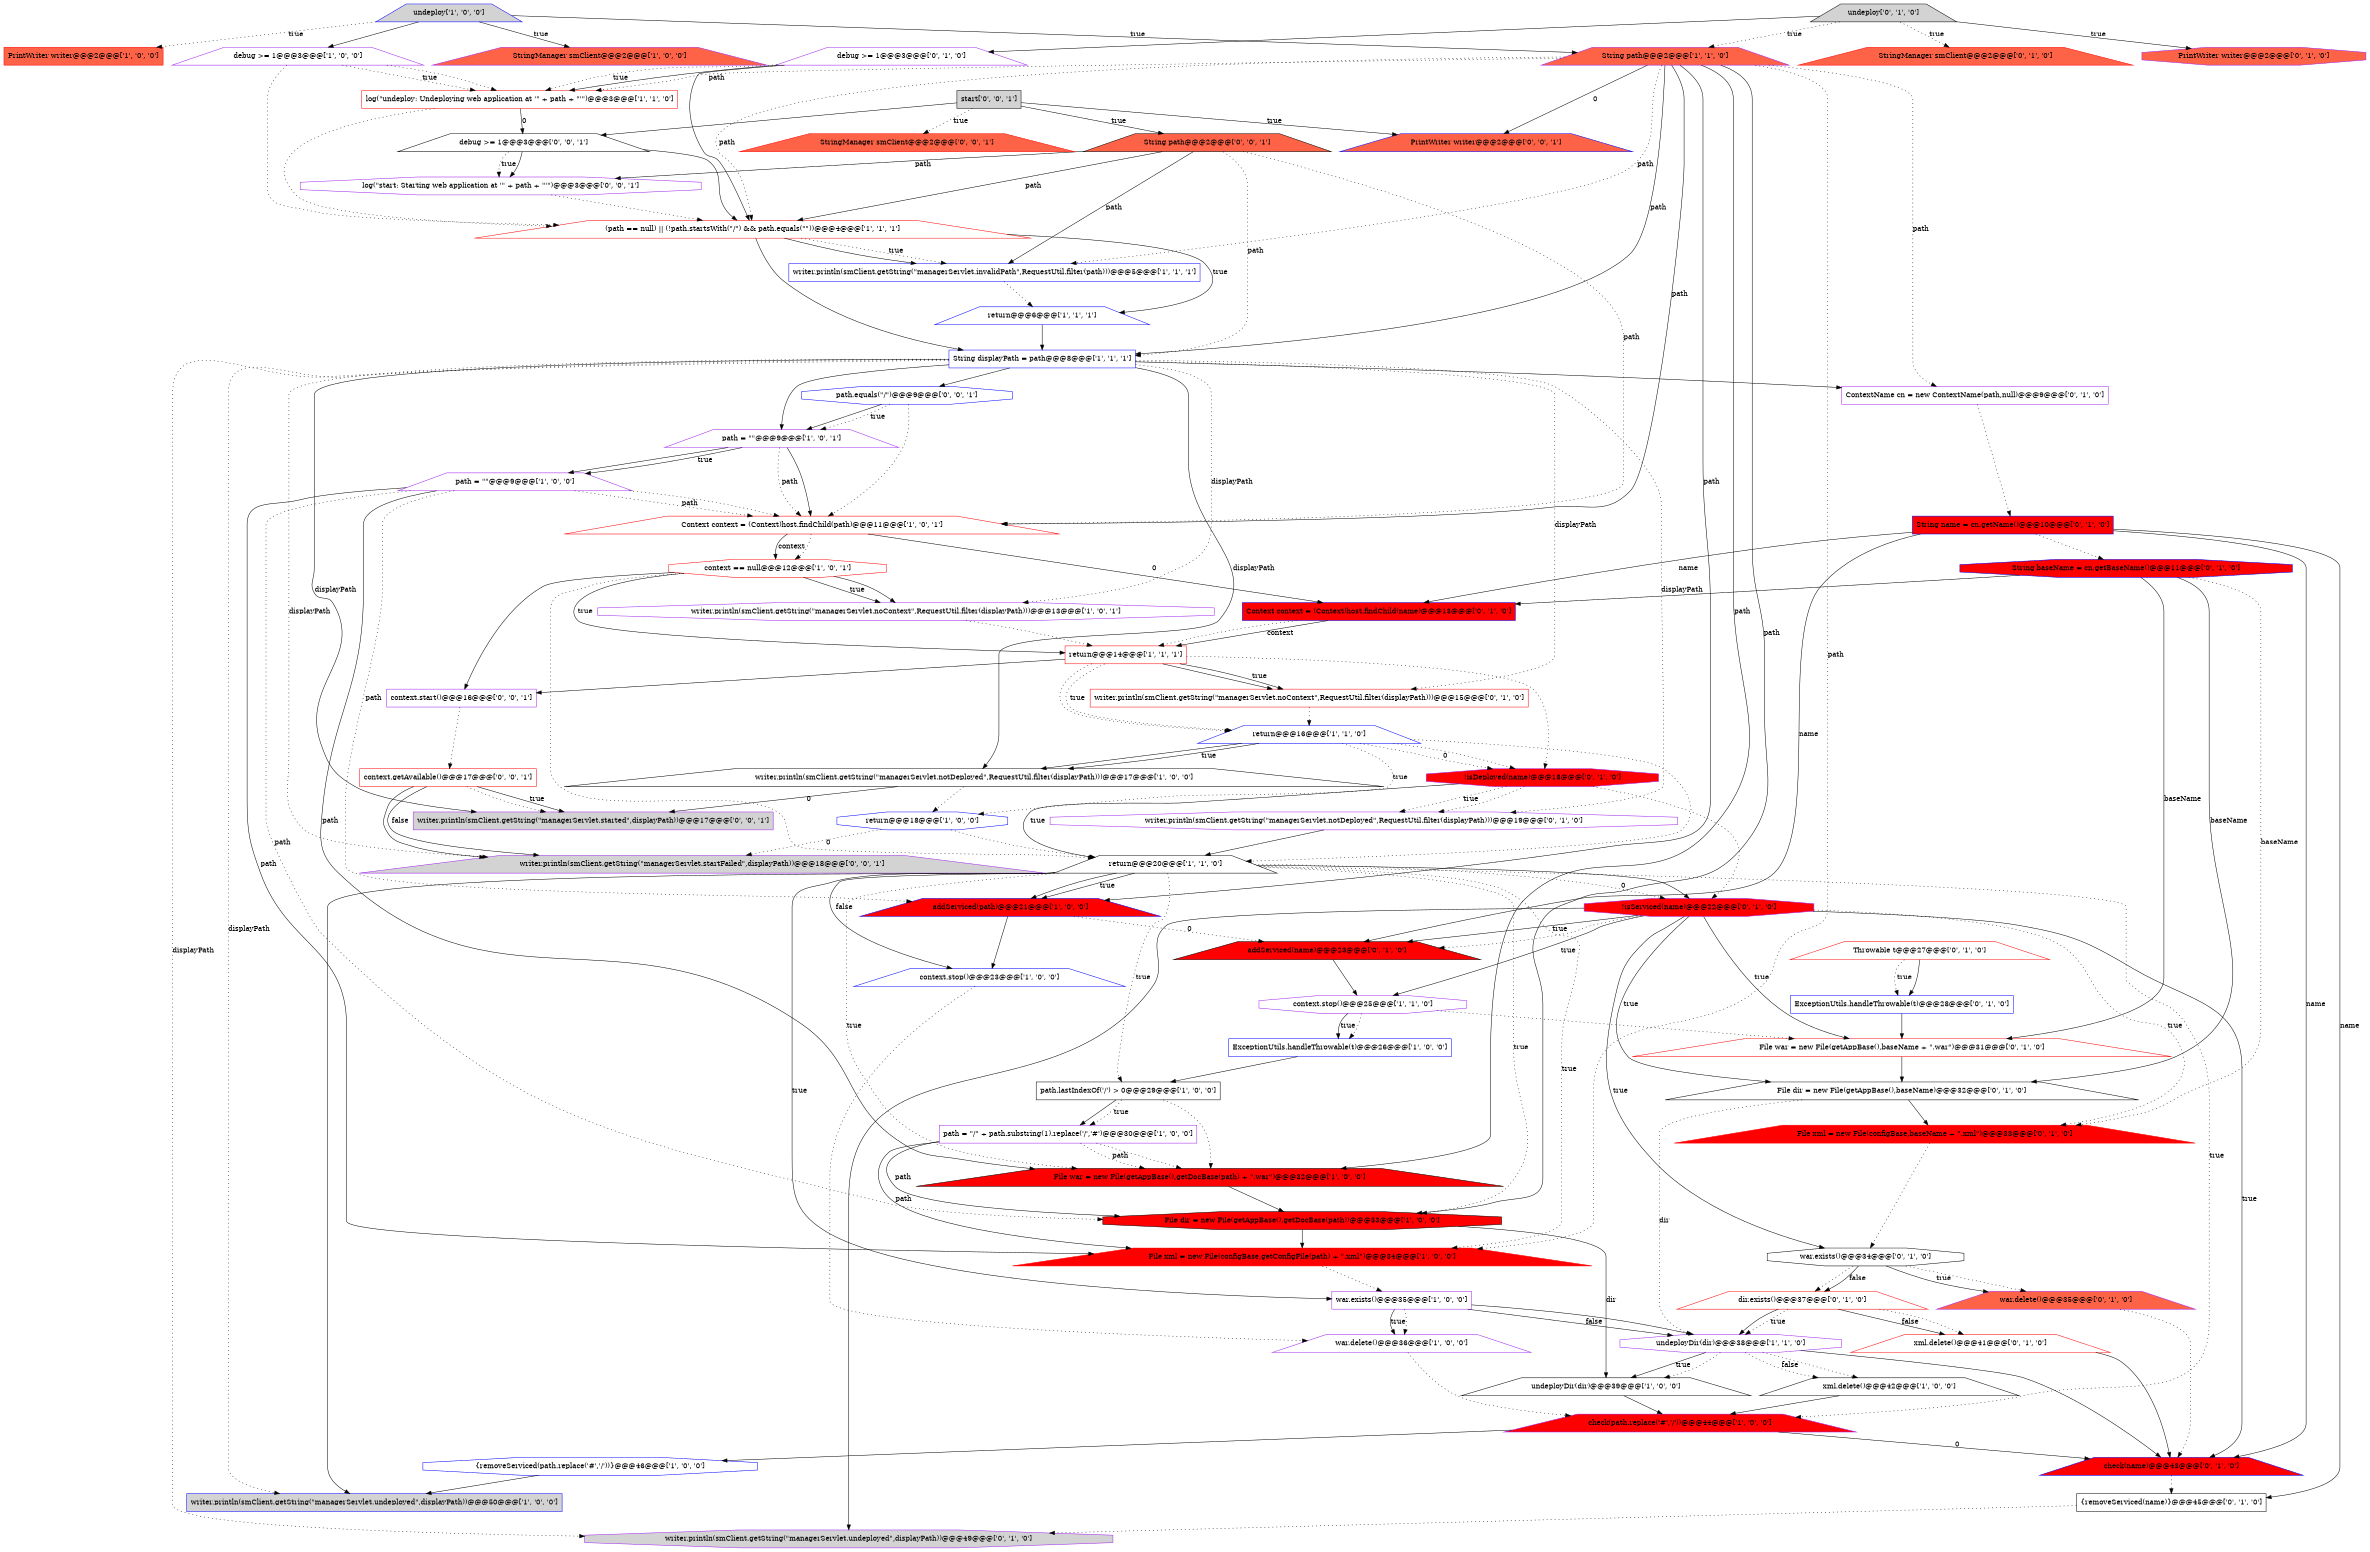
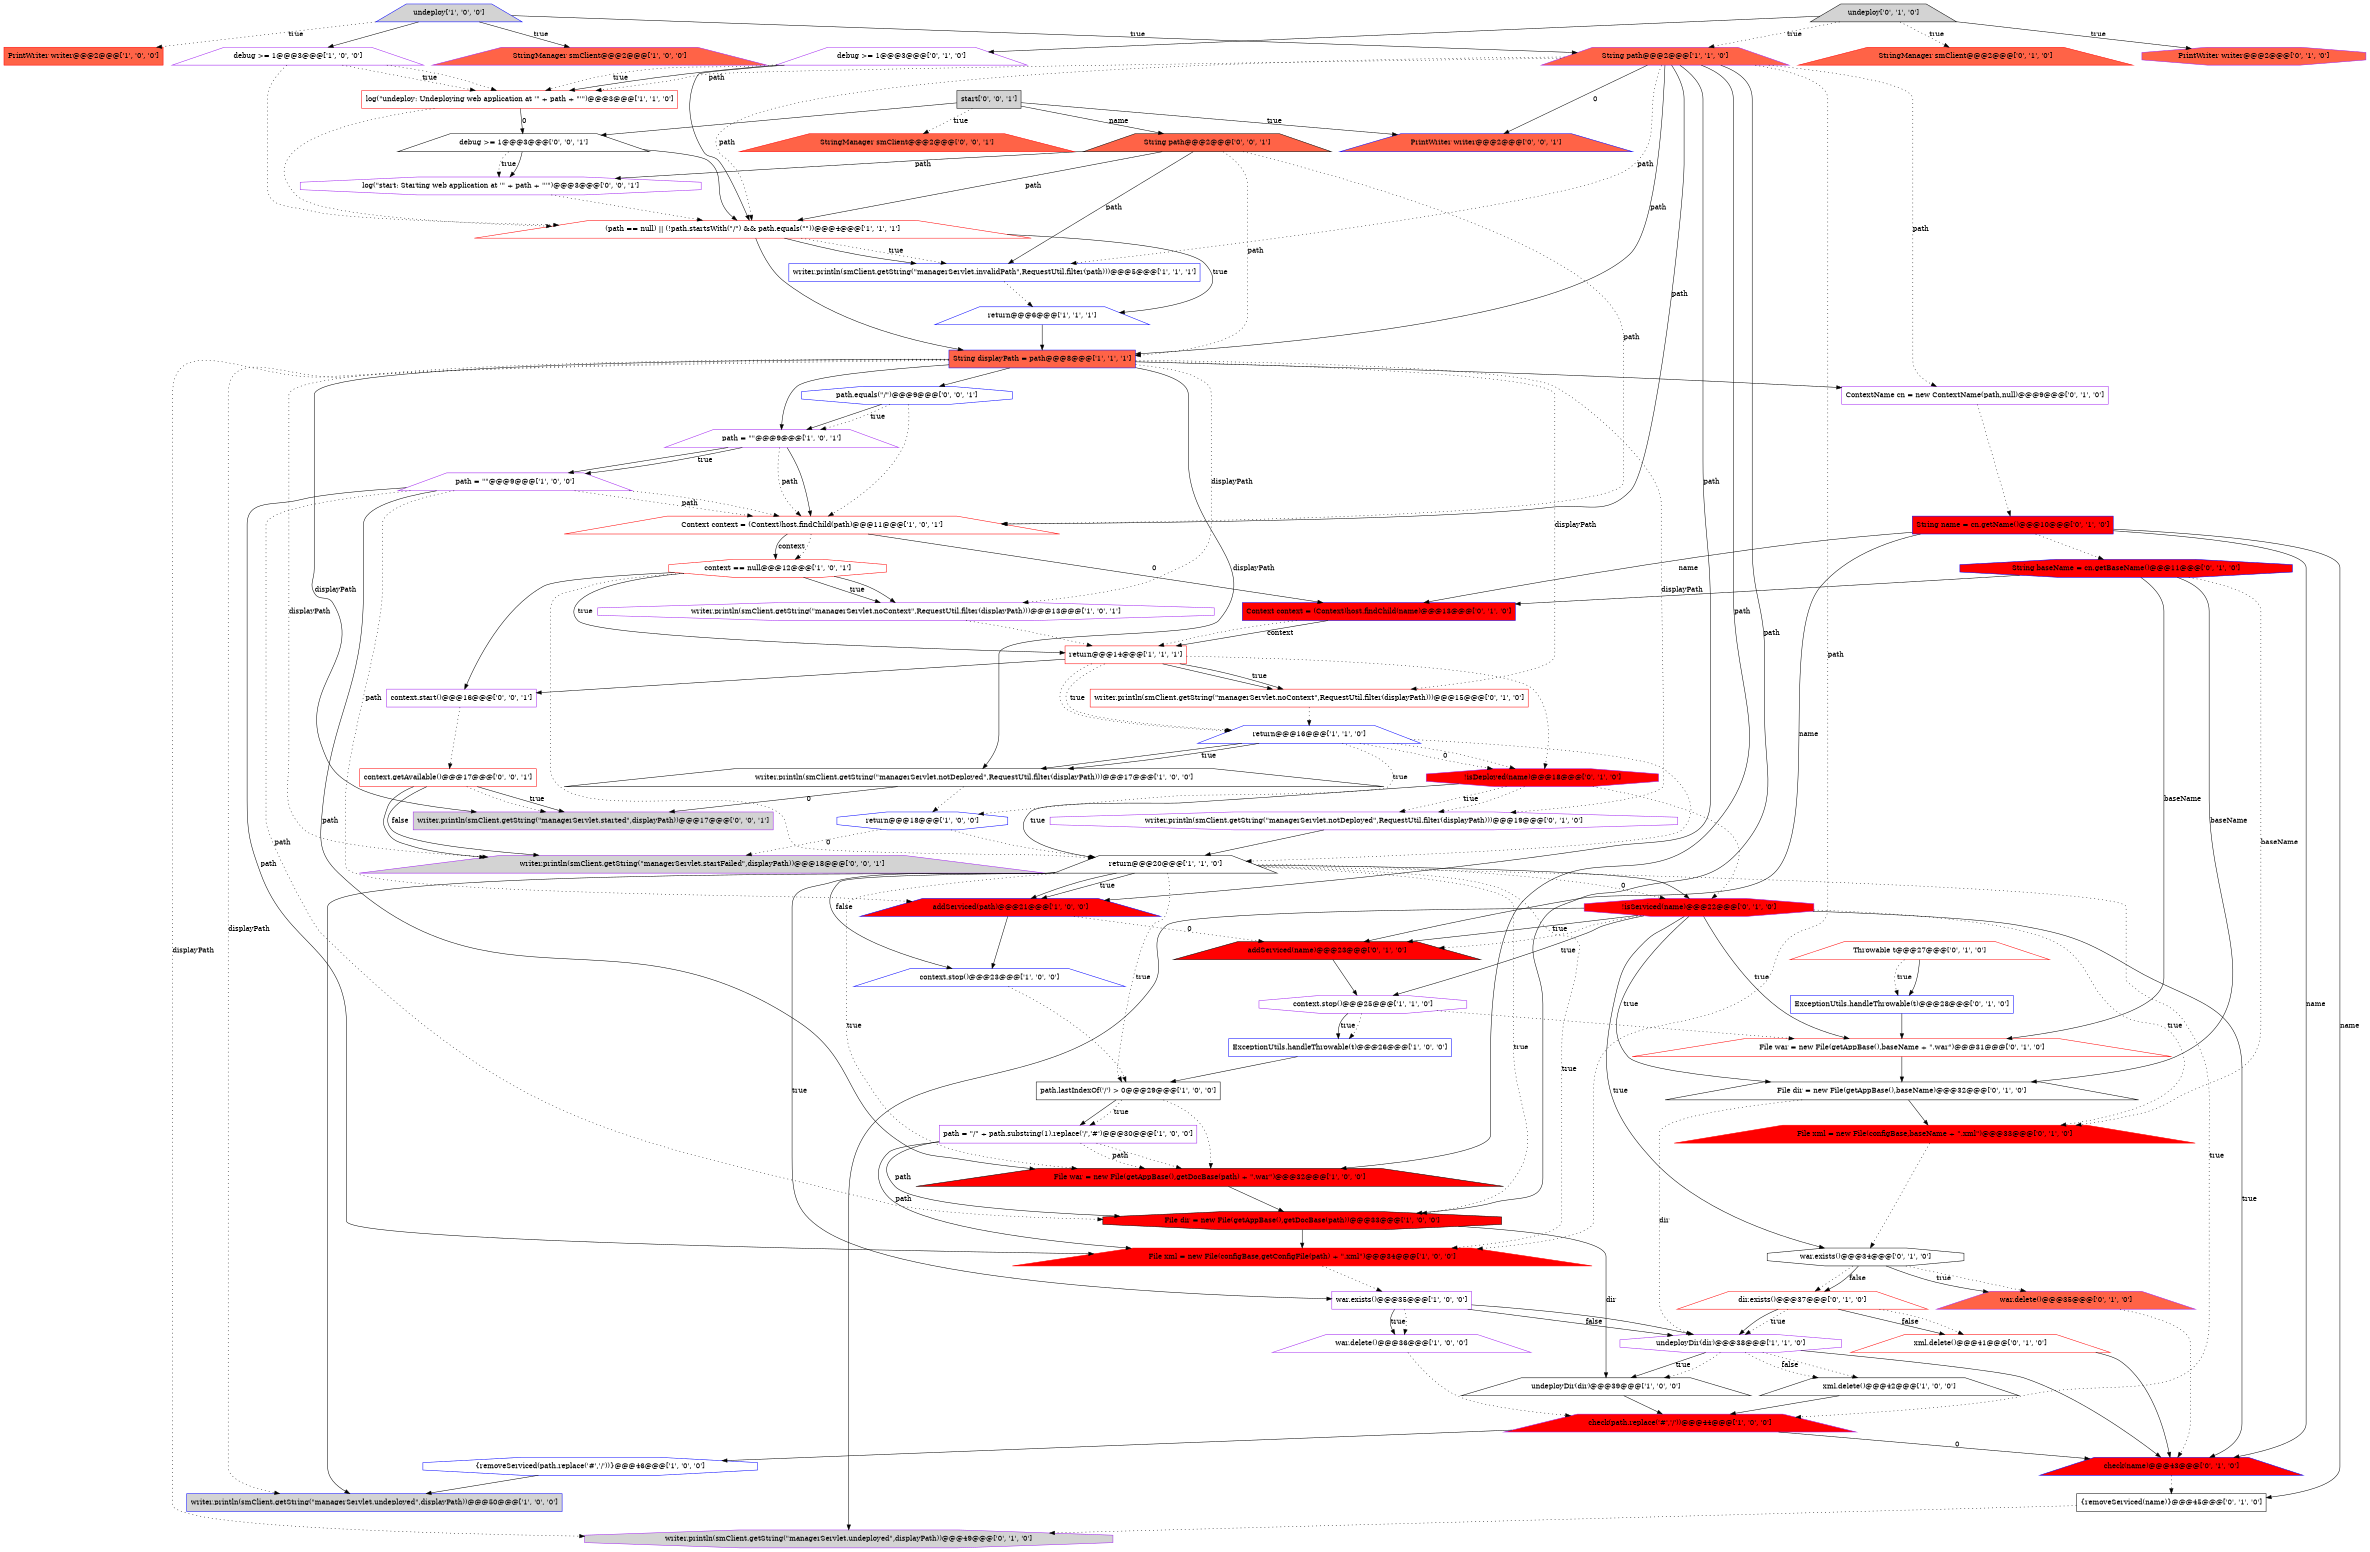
(1119, 121) -> (1119, 121)
(1042, 359) -> (1042, 359)
(879, 1316) -> (1073, 1024)
